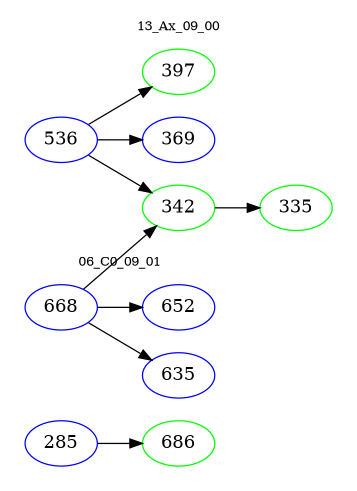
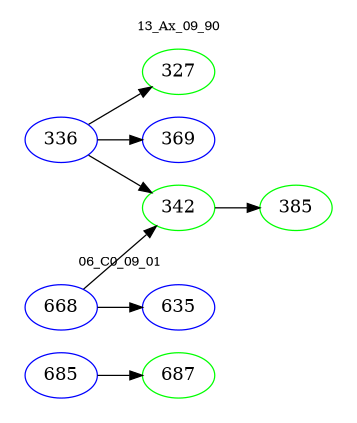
(179, 27) -> (179, 27)
(179, 72) -> (179, 72)
(61, 140) -> (61, 140)
(296, 208) -> (296, 208)
(179, 307) -> none
(61, 443) -> (61, 375)
(179, 443) -> (179, 375)
